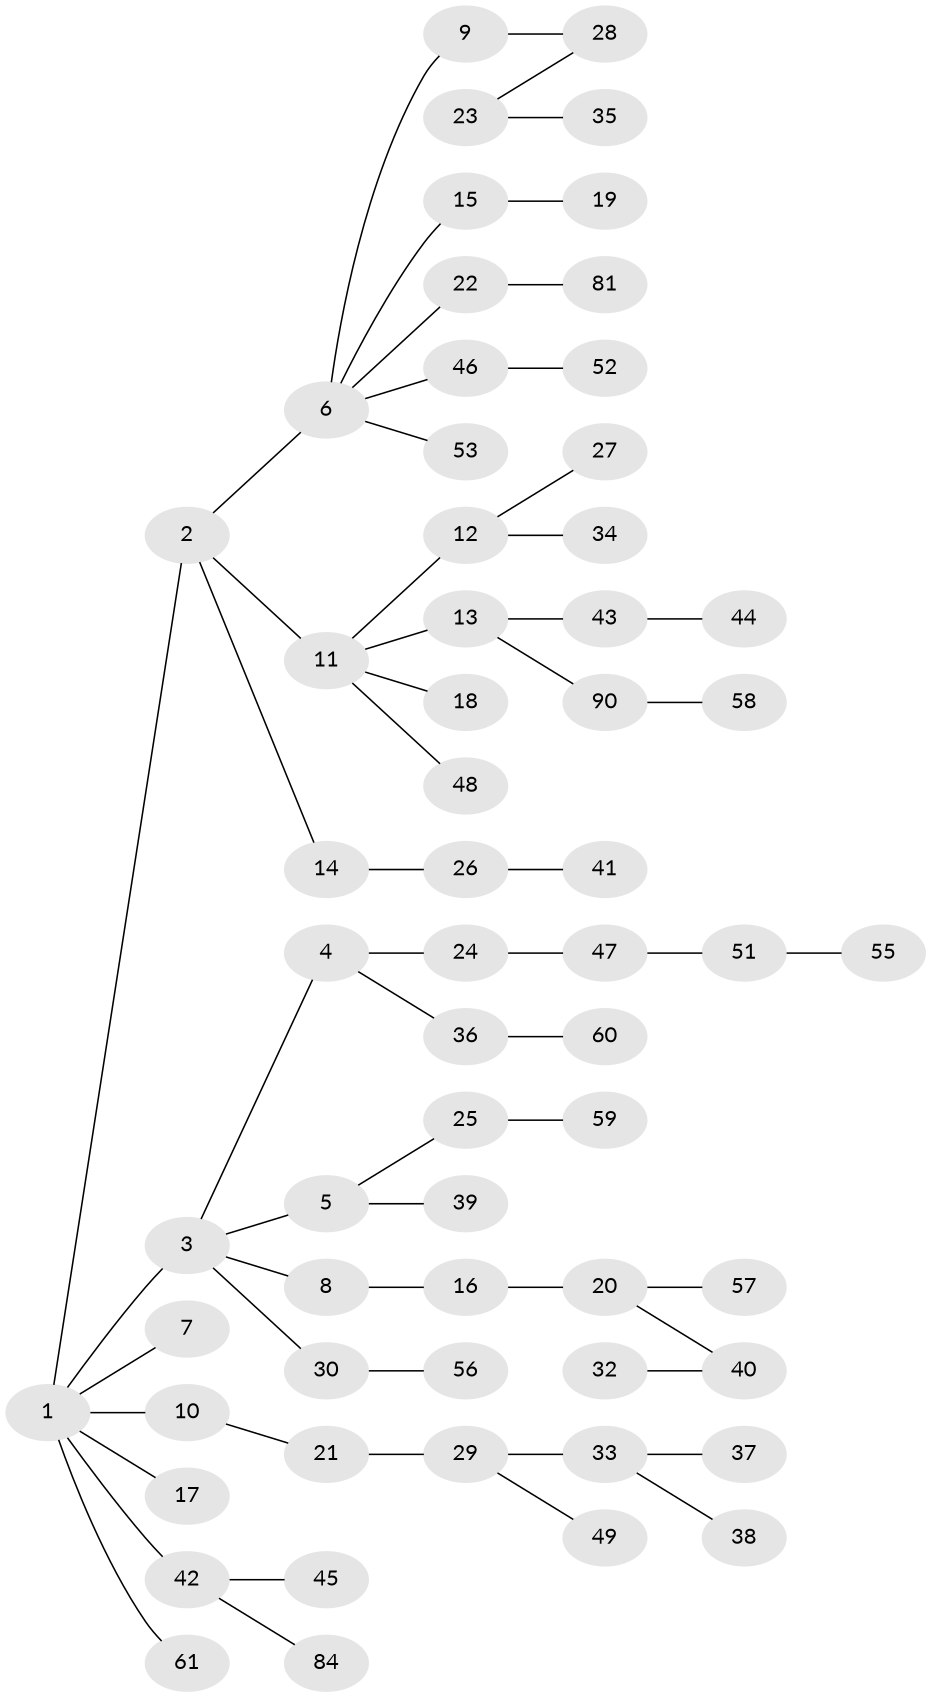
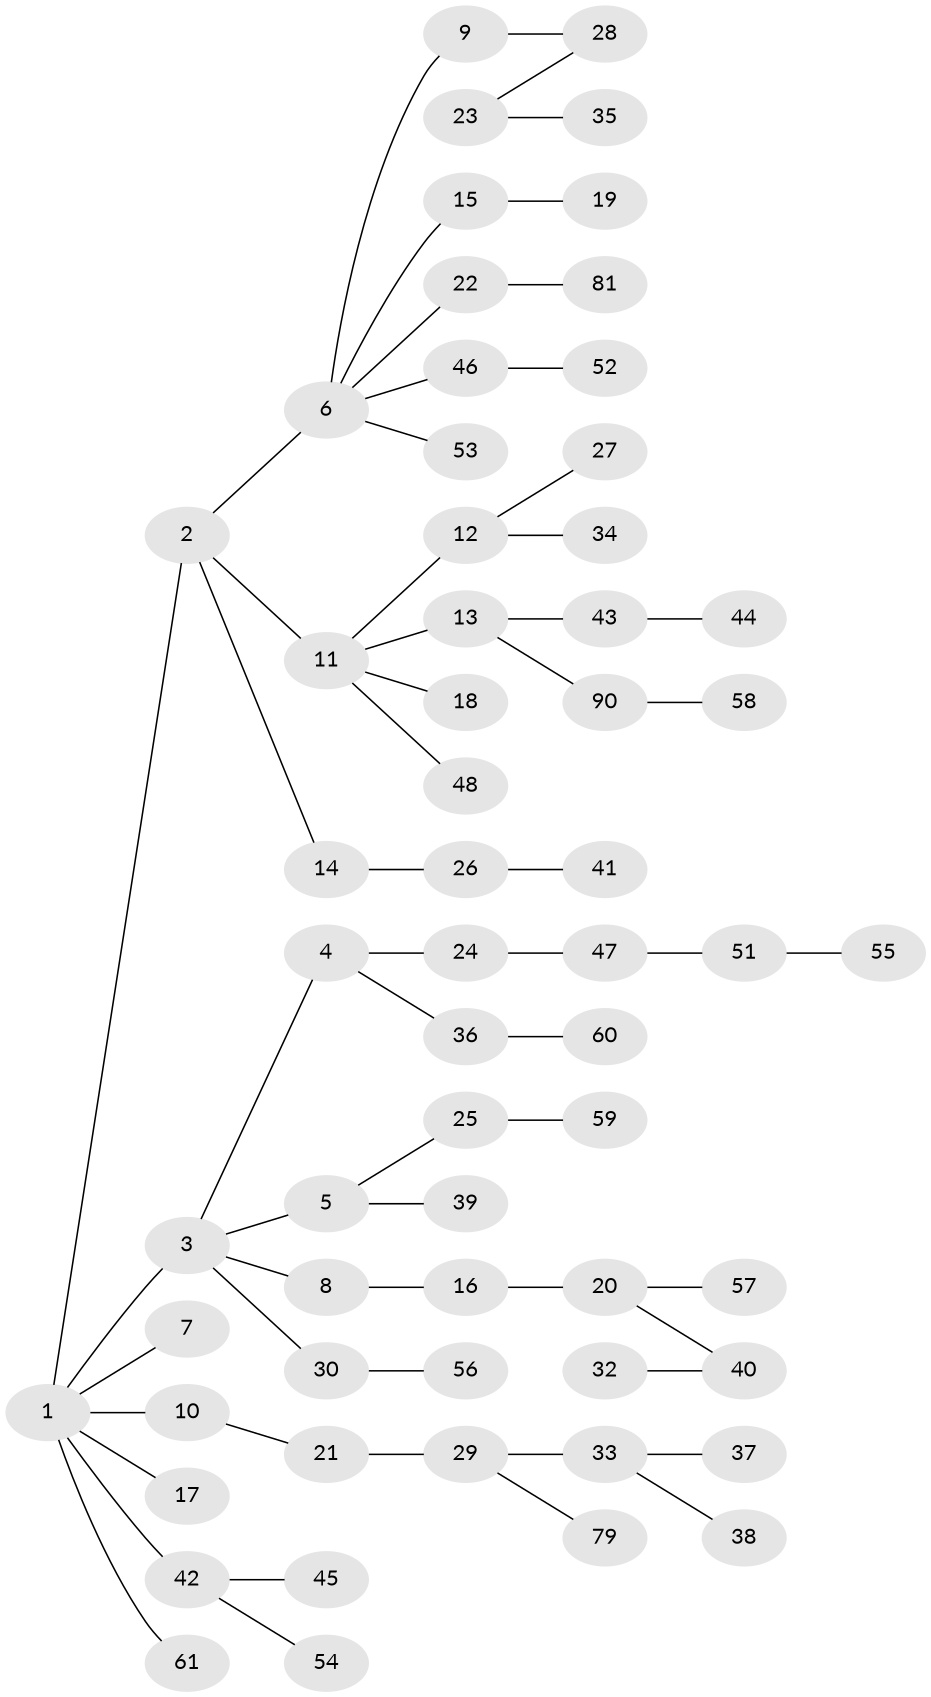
(605, 1538) -> (605, 1538)
(326, 1663) -> (326, 1663)
